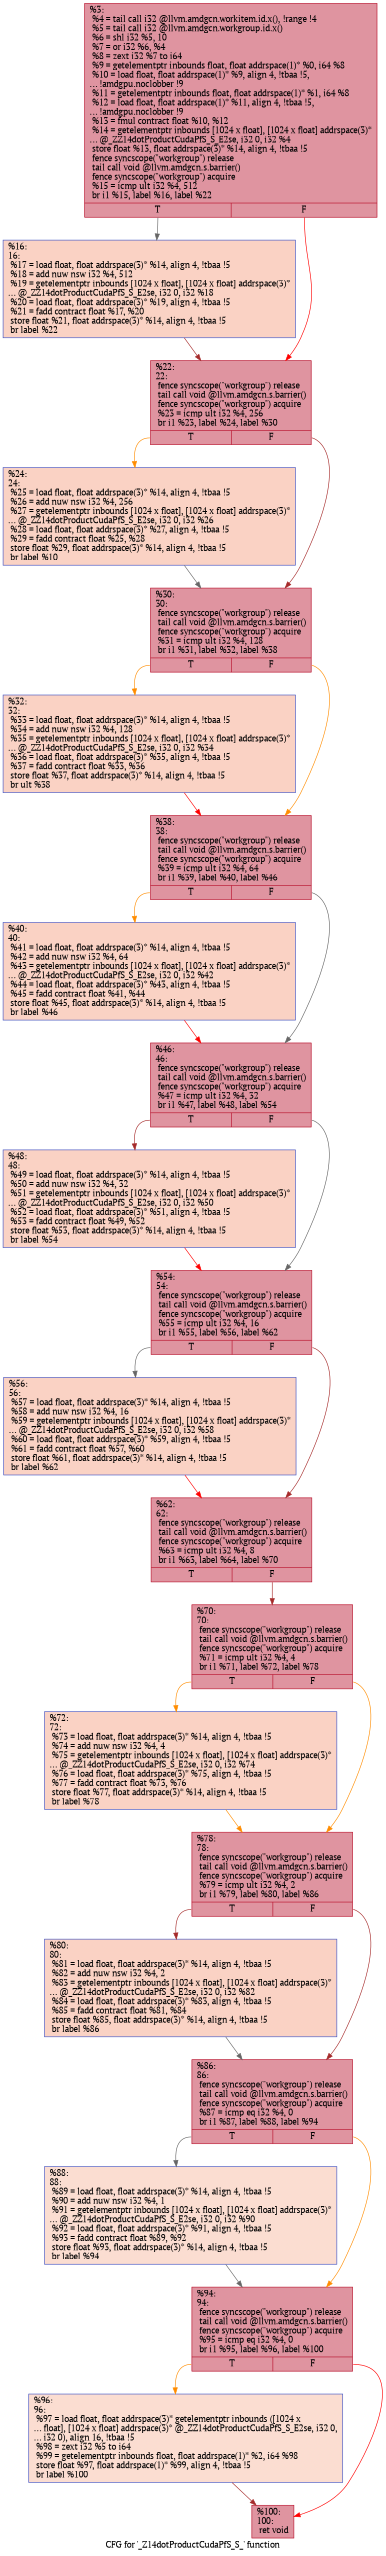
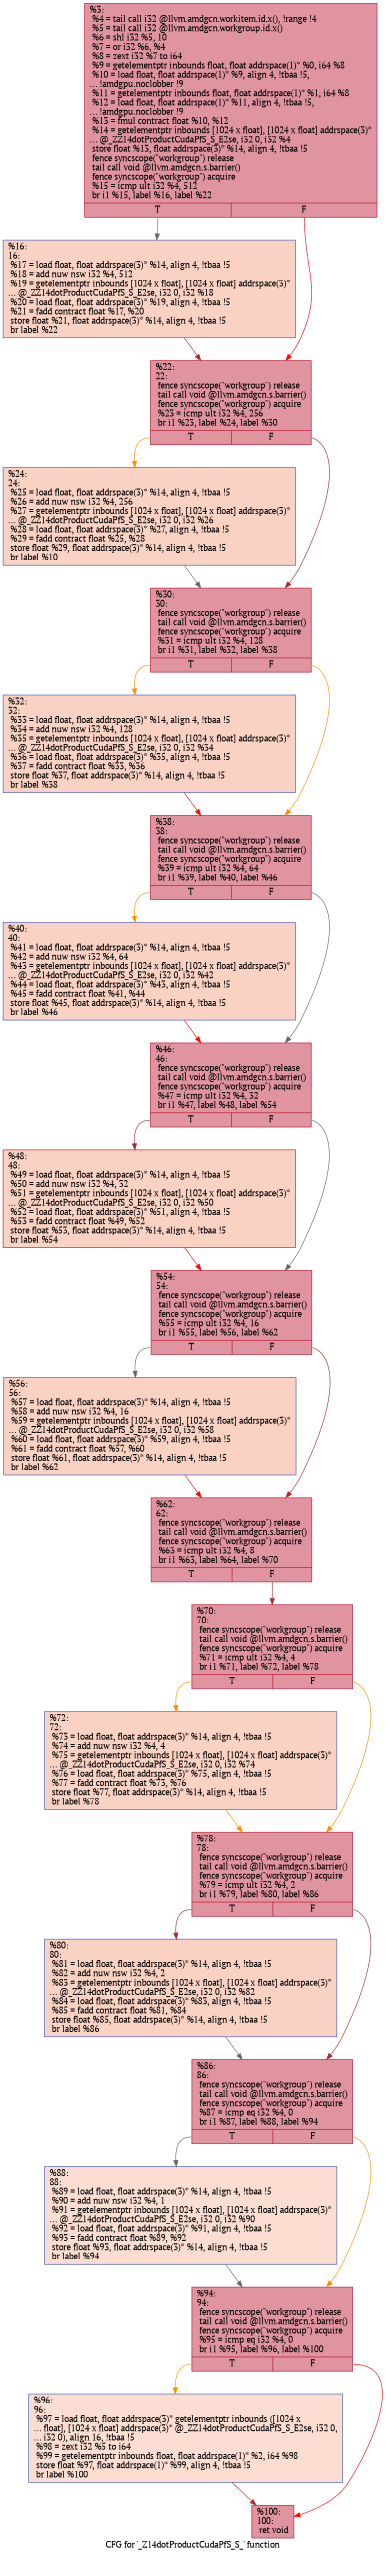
(29, 785) -> (33, 785)
(149, 1199) -> (149, 1199)
